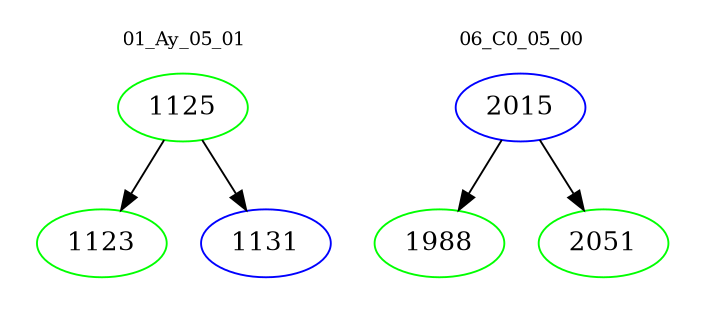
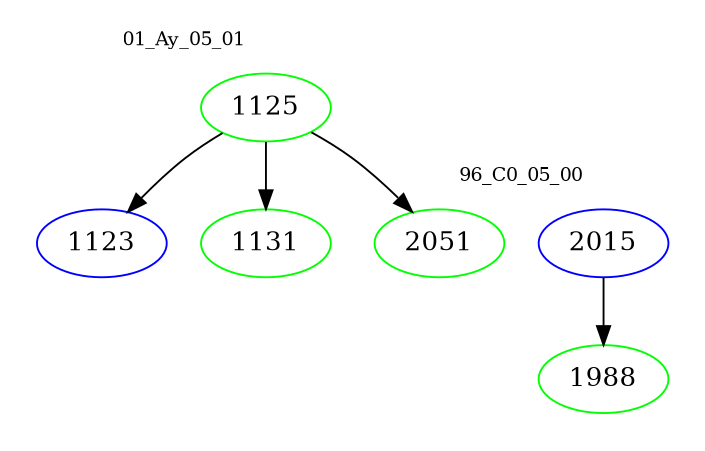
(522, 41) -> (522, 176)
(557, 167) -> (372, 174)
(102, 243) -> (102, 243)
(266, 243) -> (266, 243)
